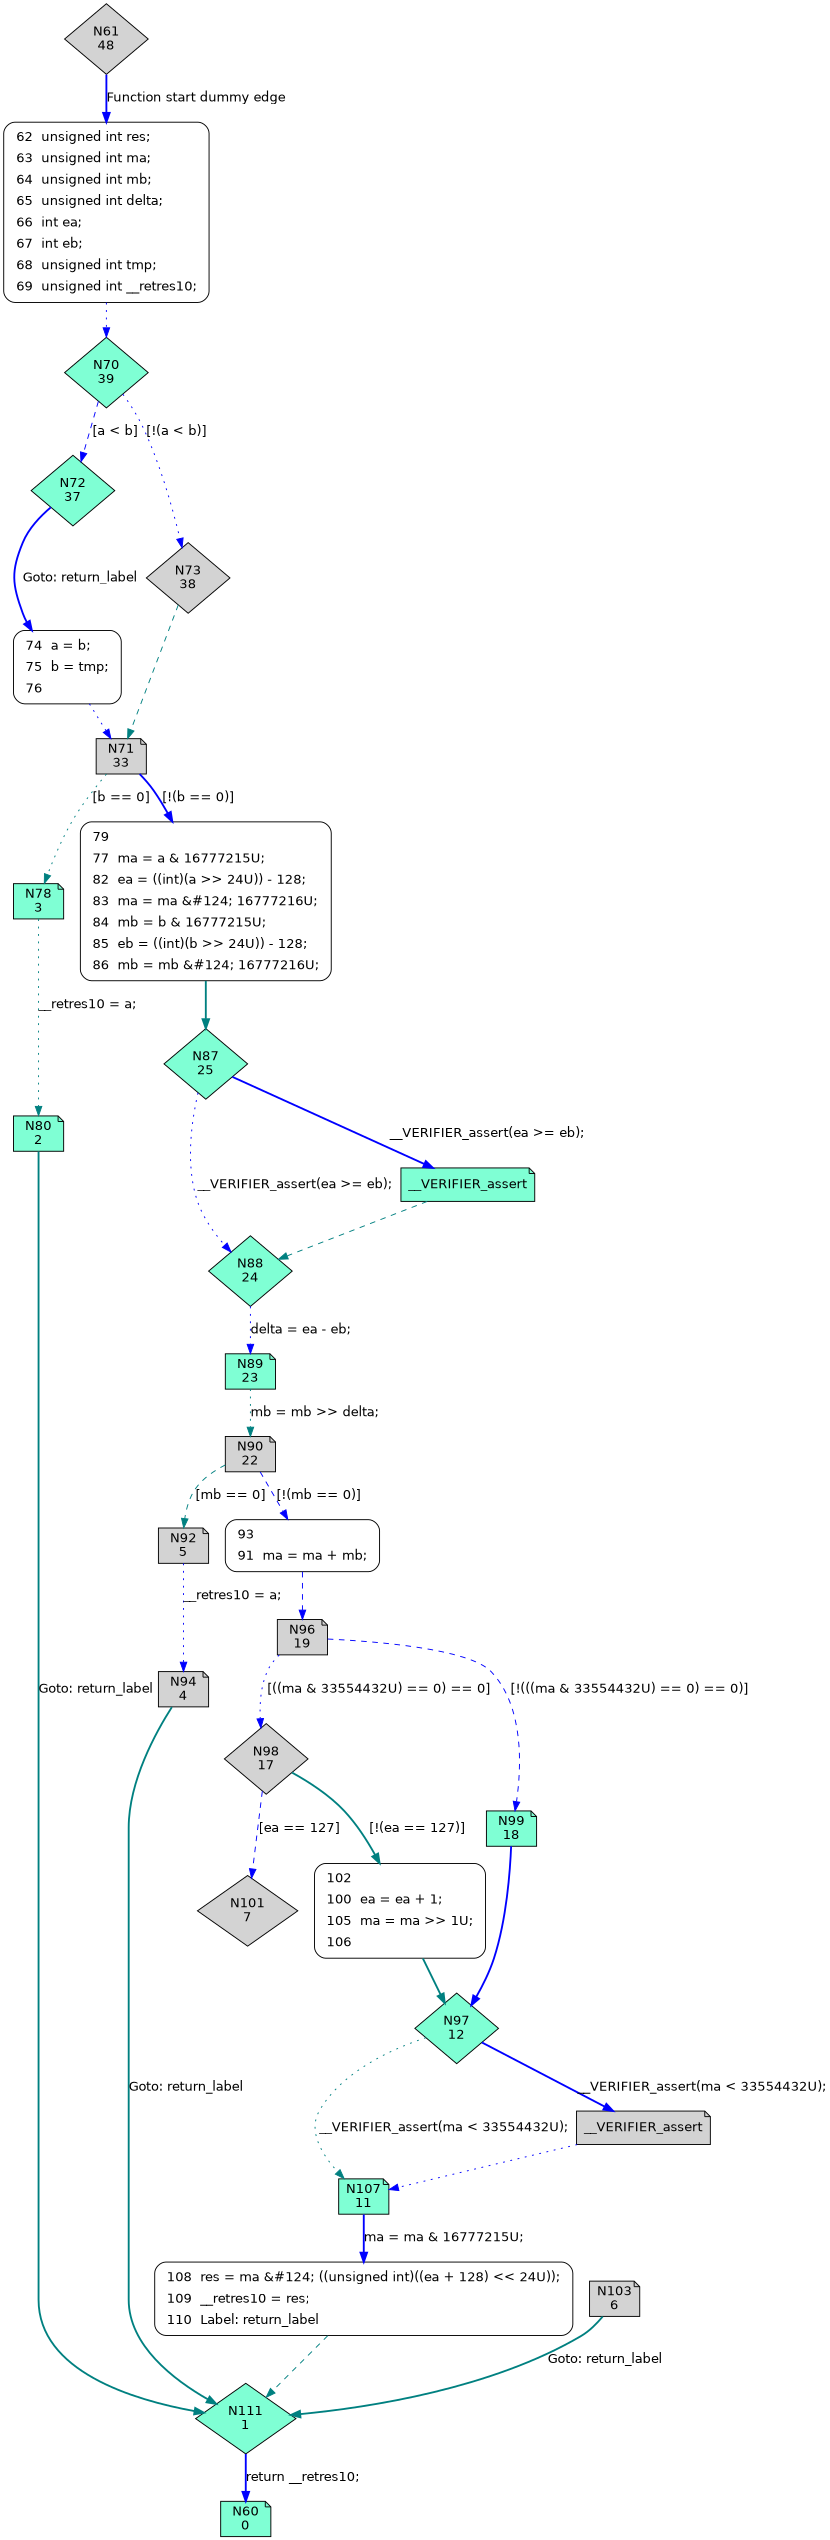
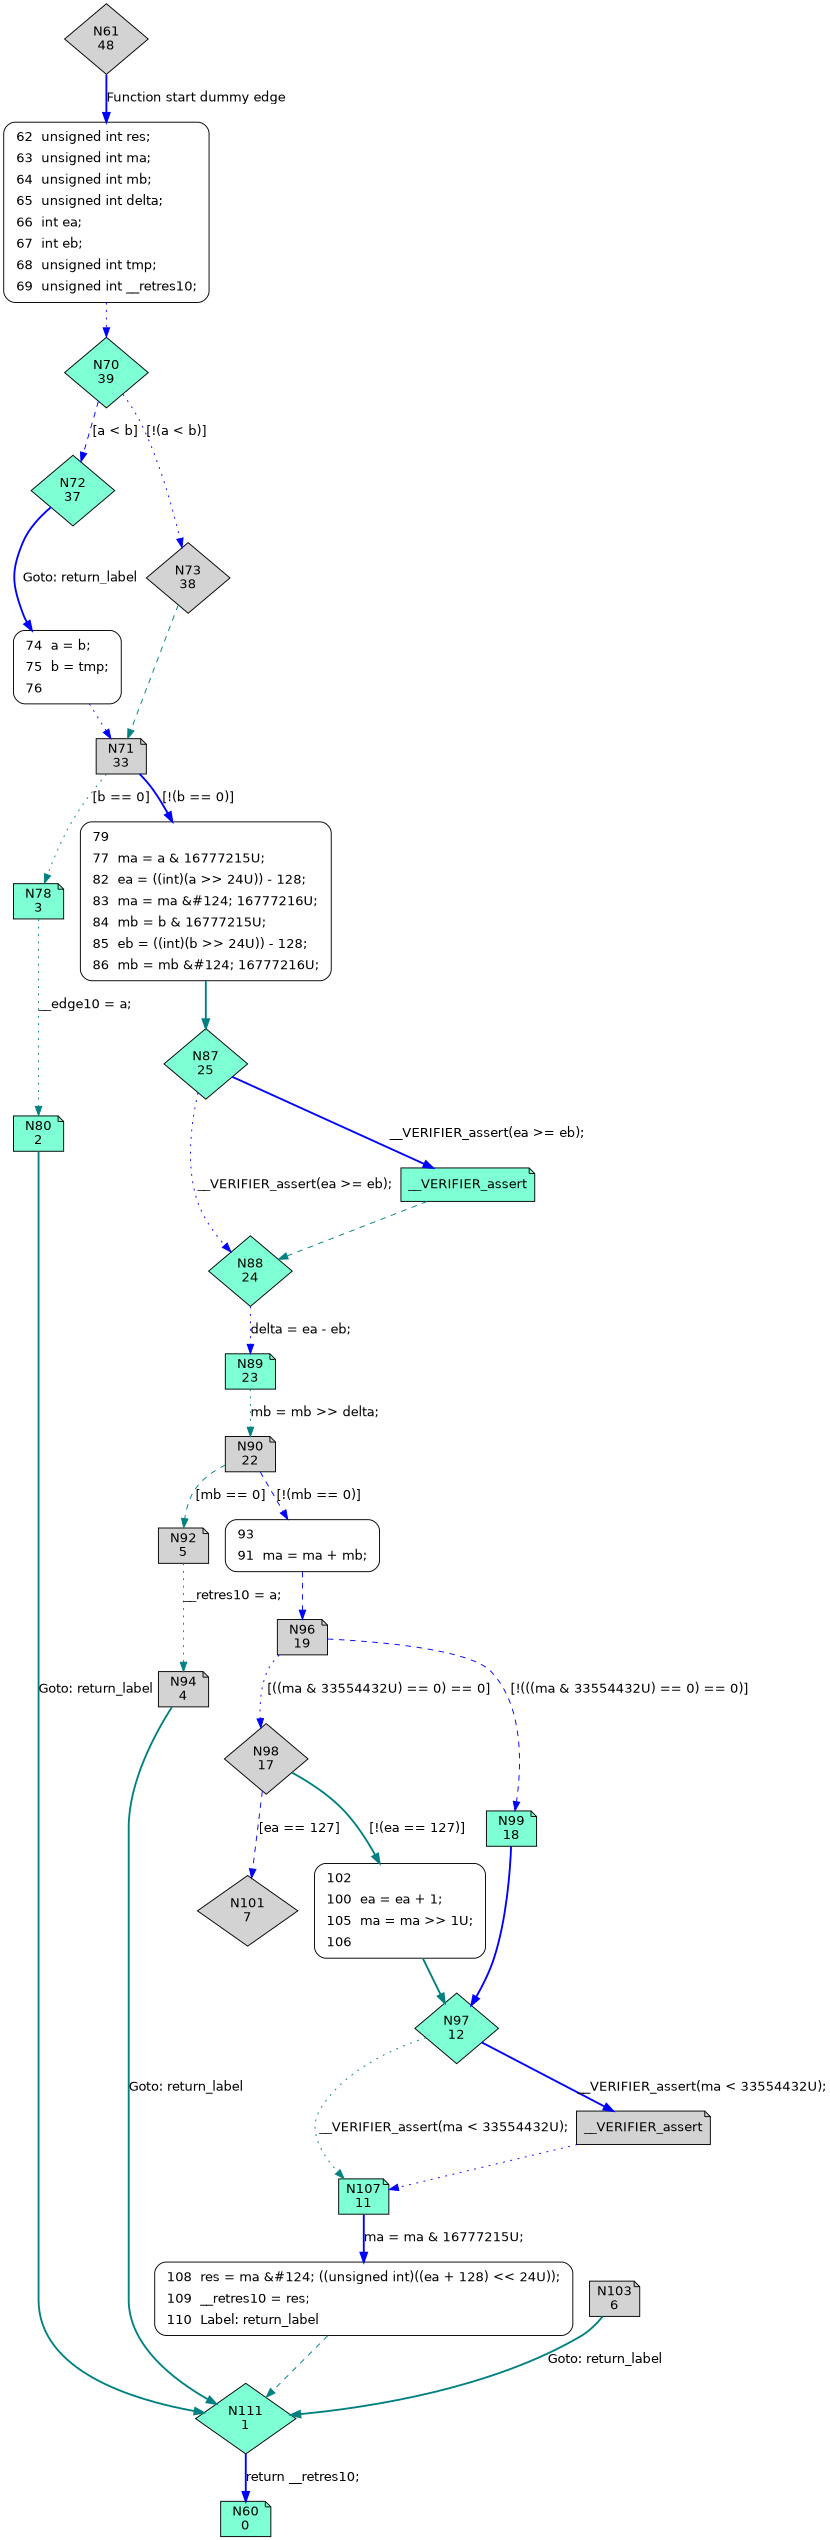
(88, 1005) -> (85, 1005)
(184, 1613) -> (184, 1613)
